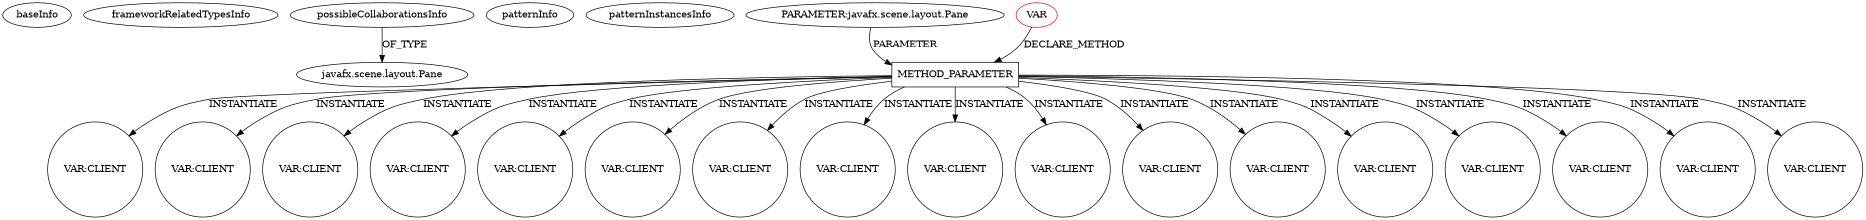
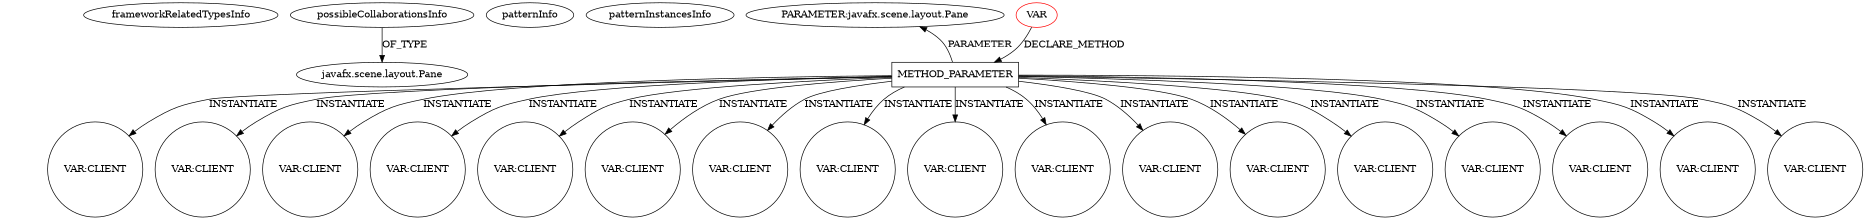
(37, 15) -> none
(871, 47) -> (943, 43)
